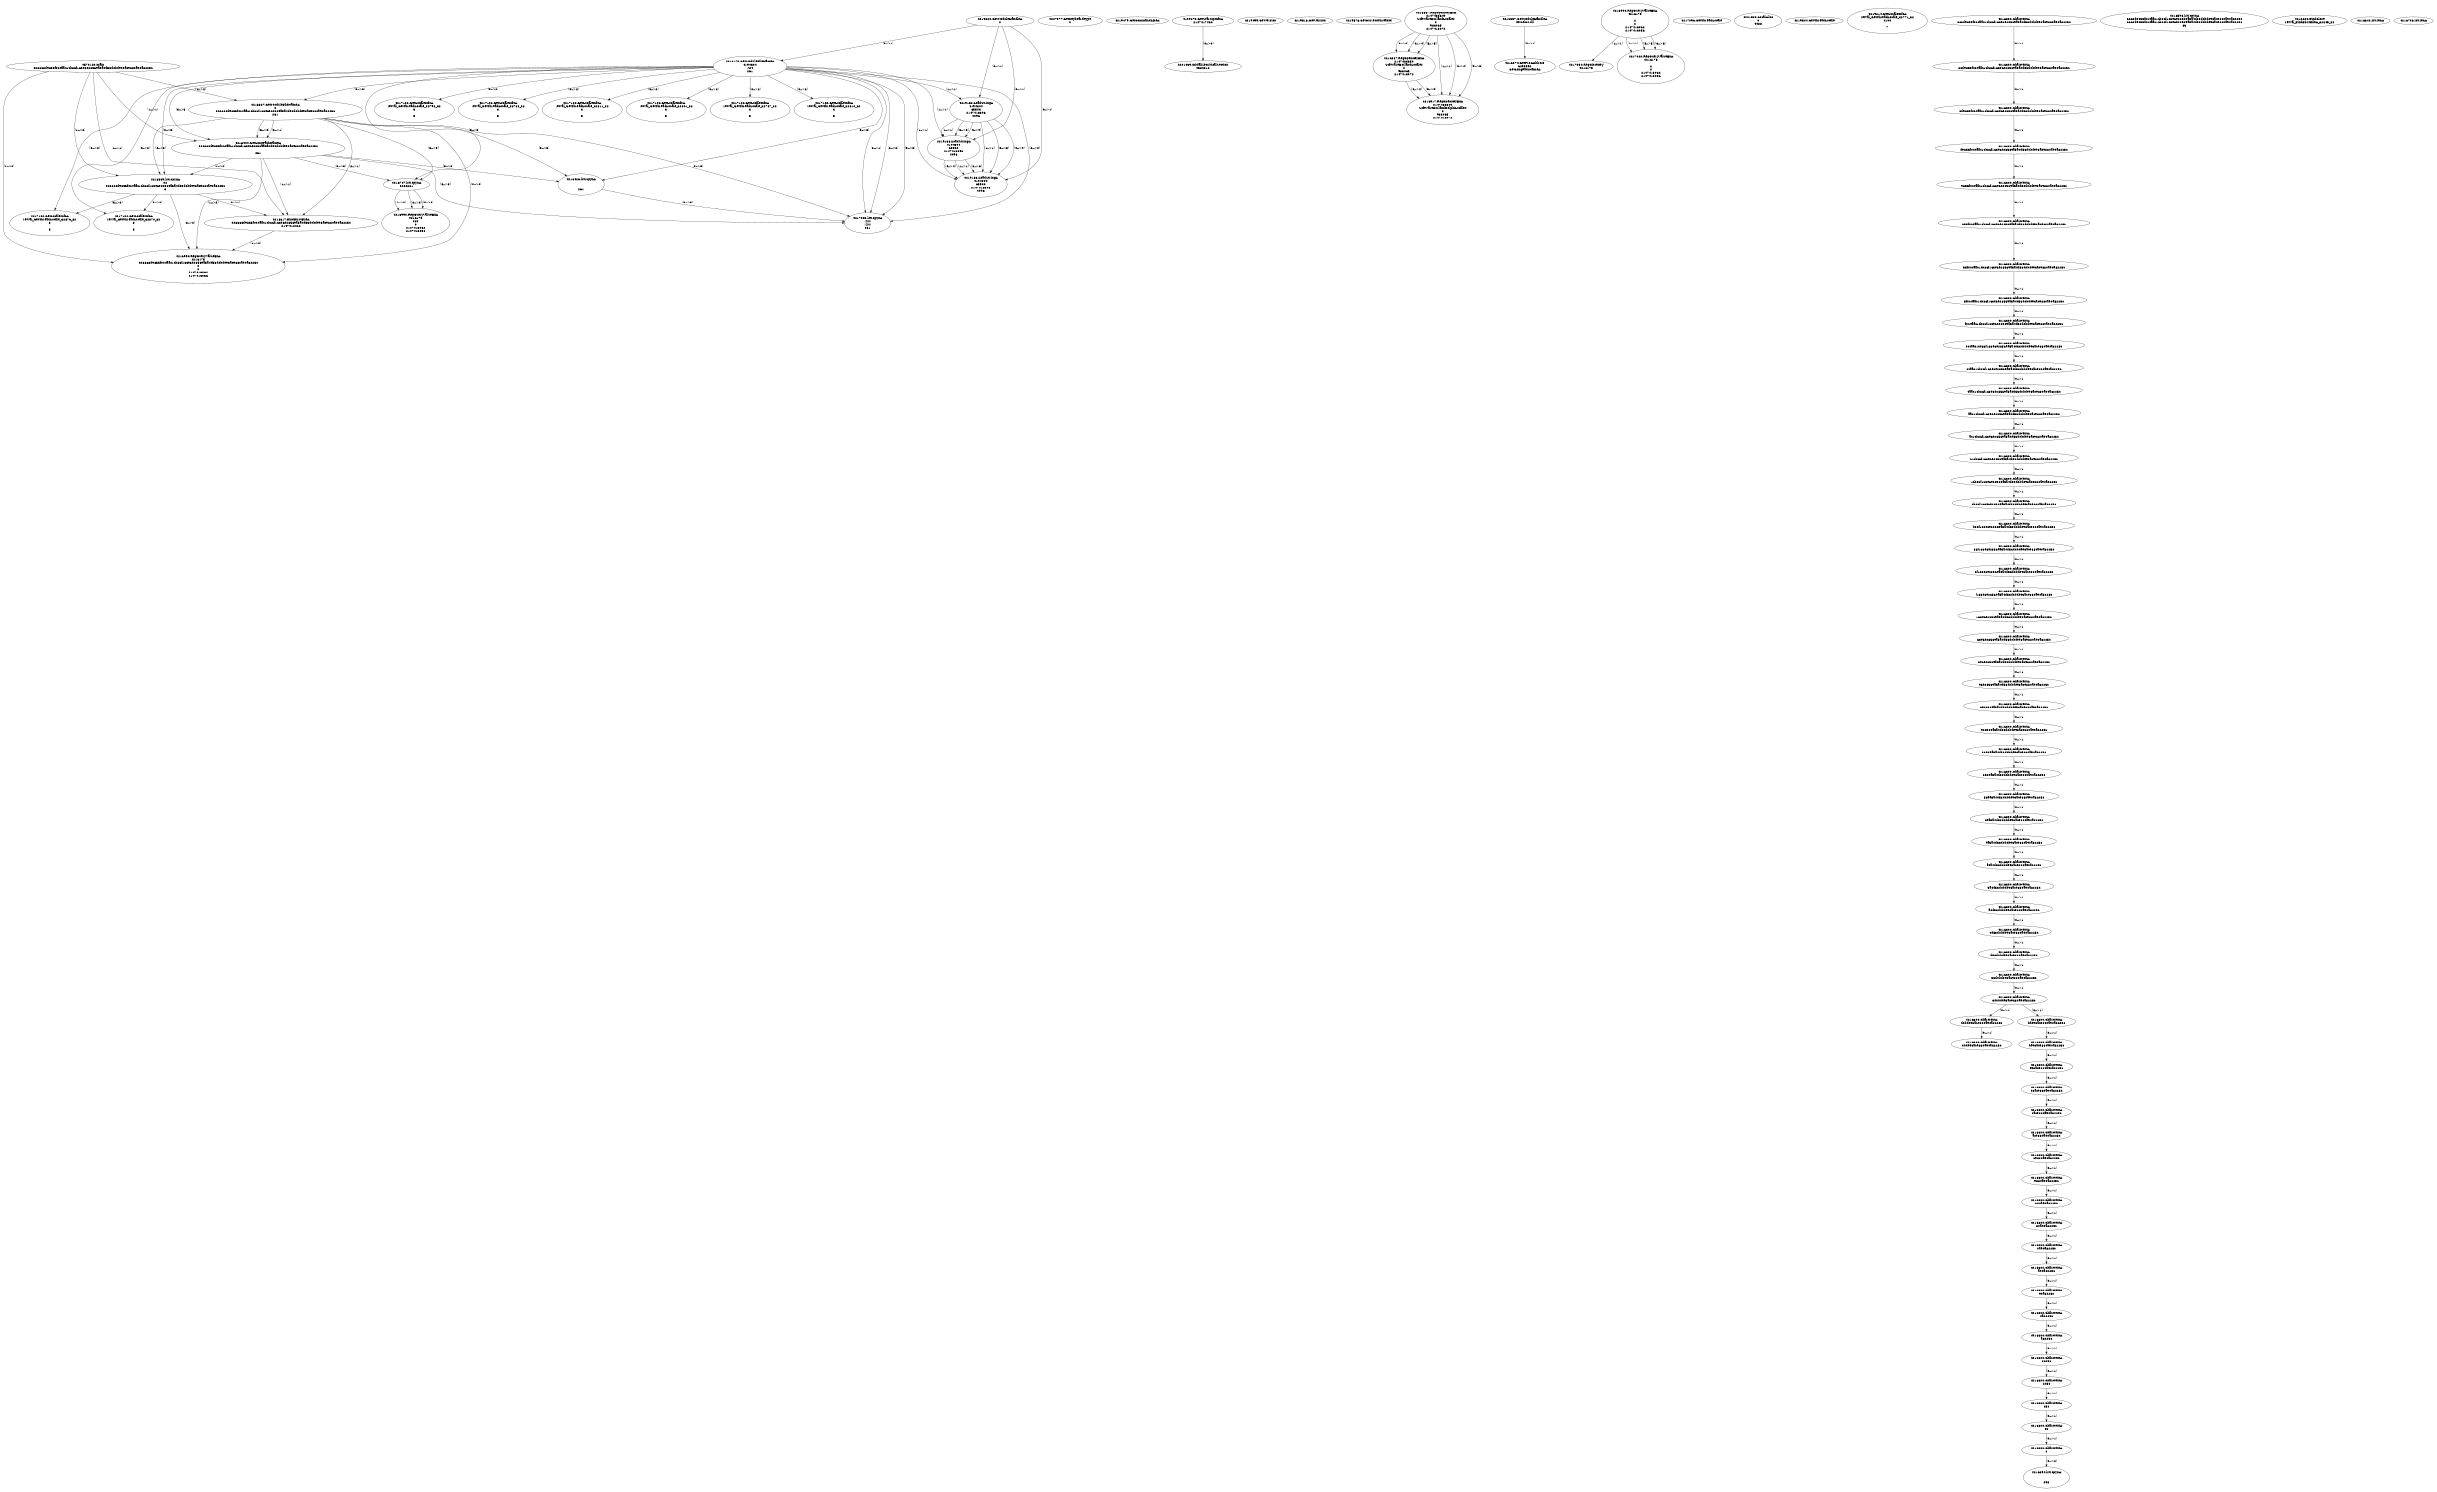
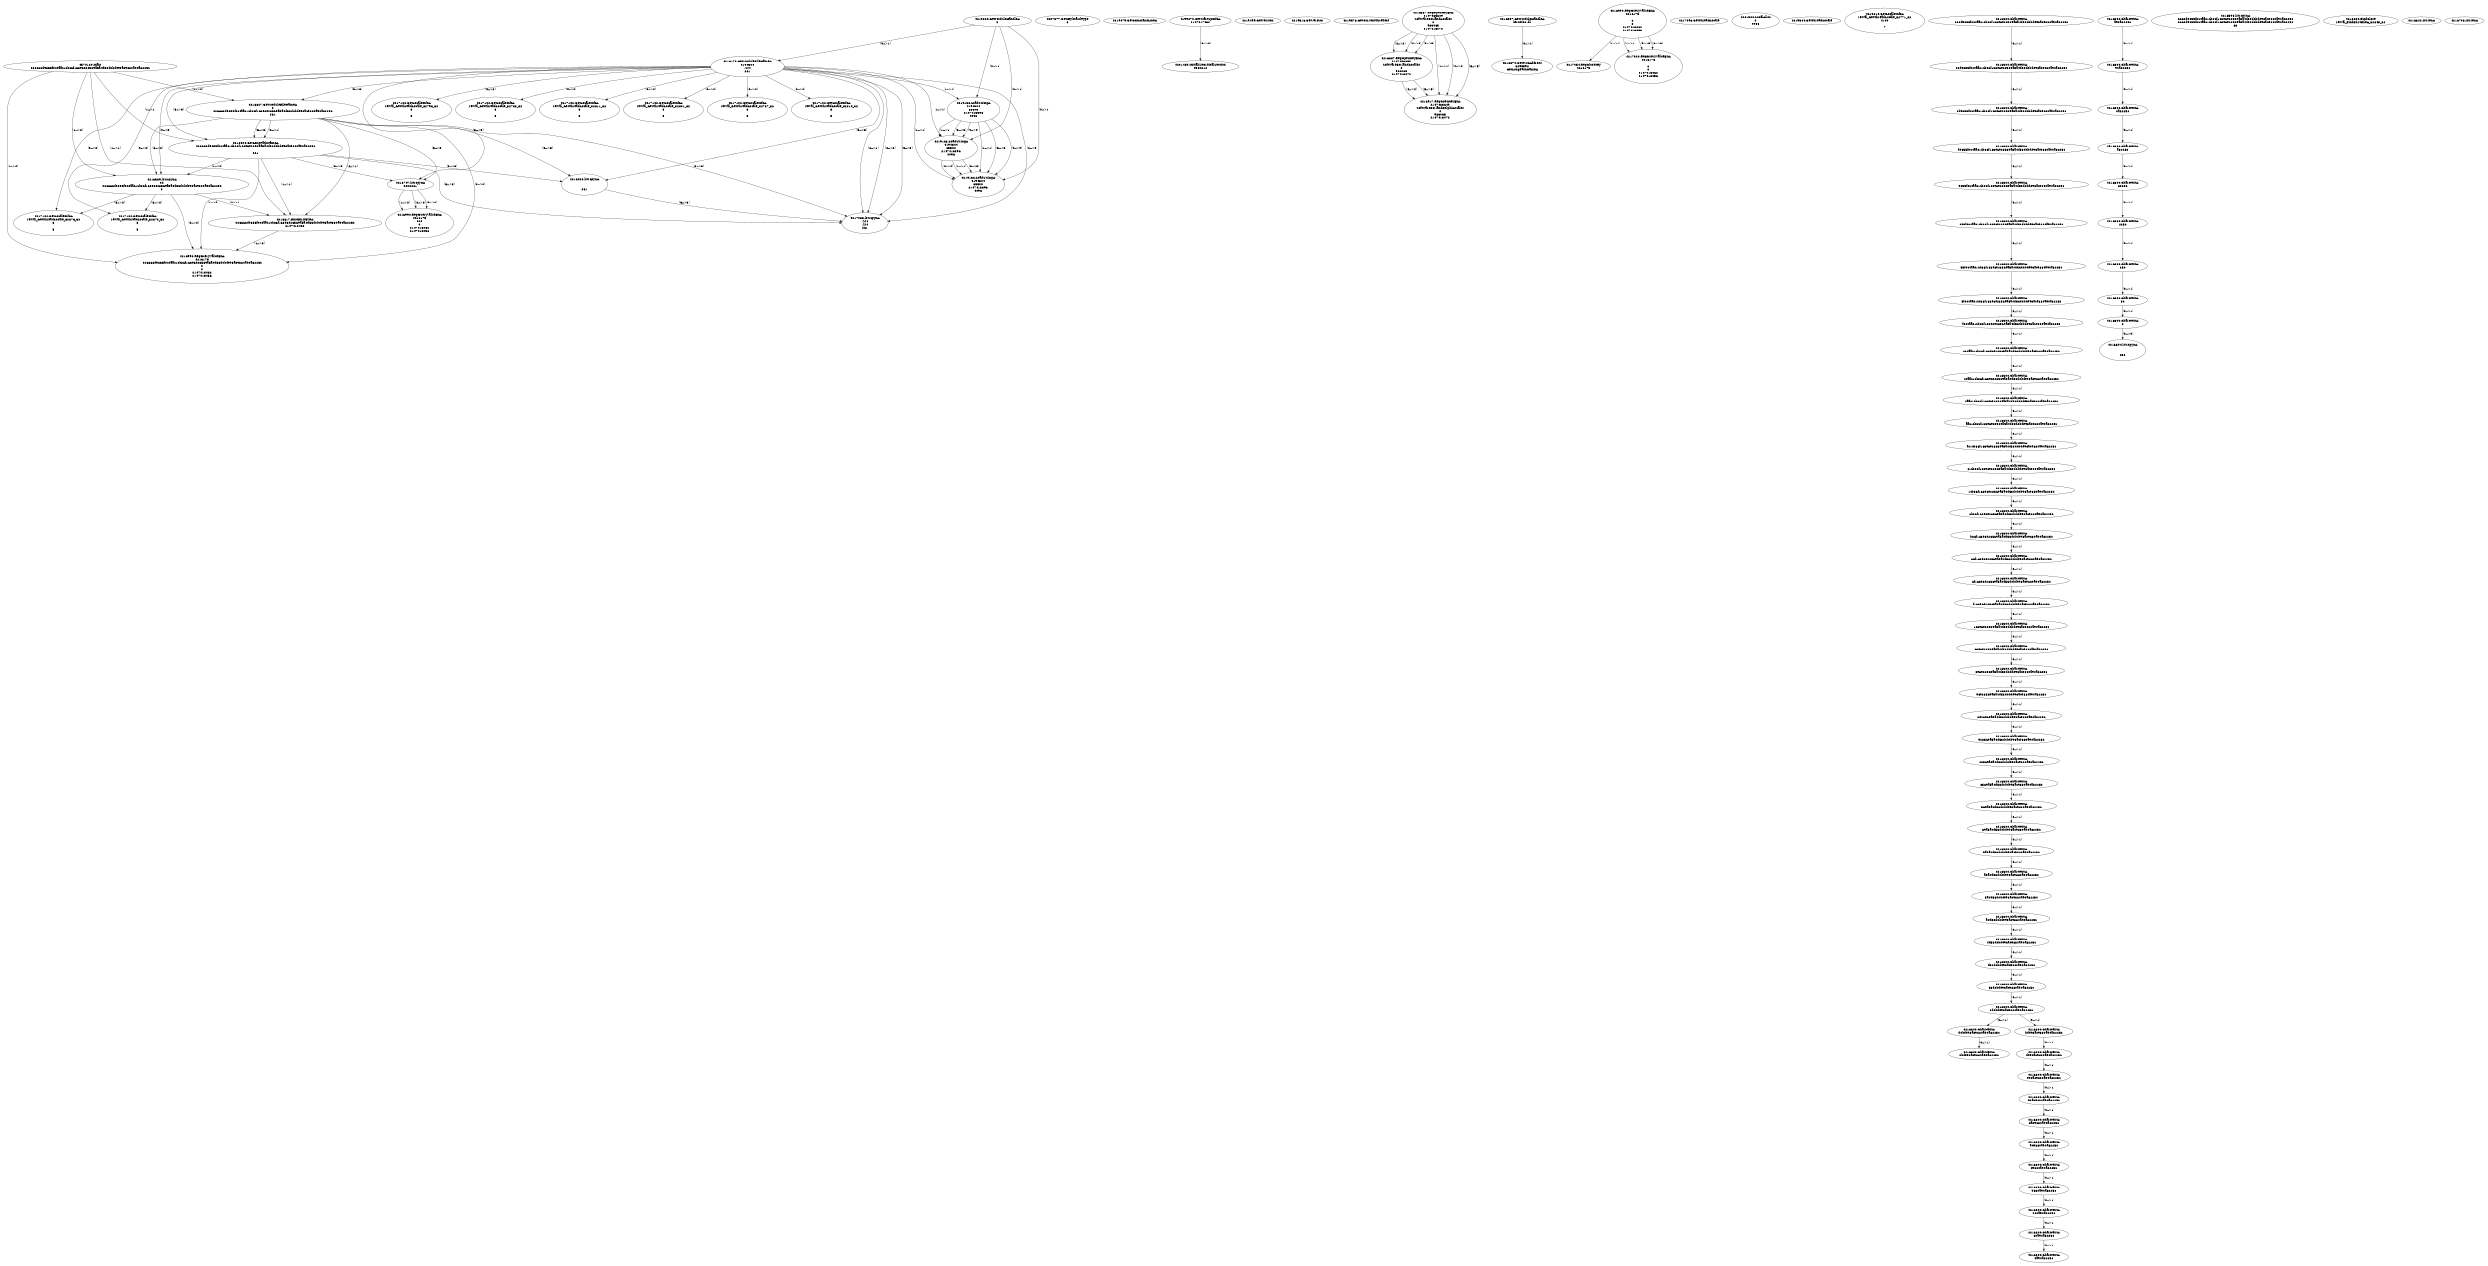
(2046, 1257) -> none
